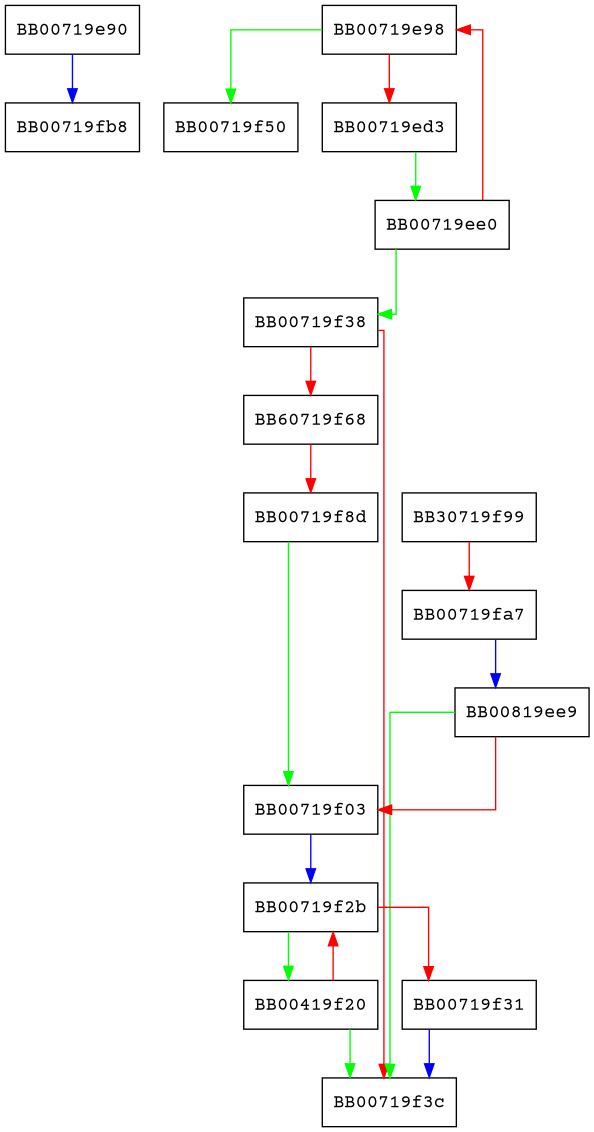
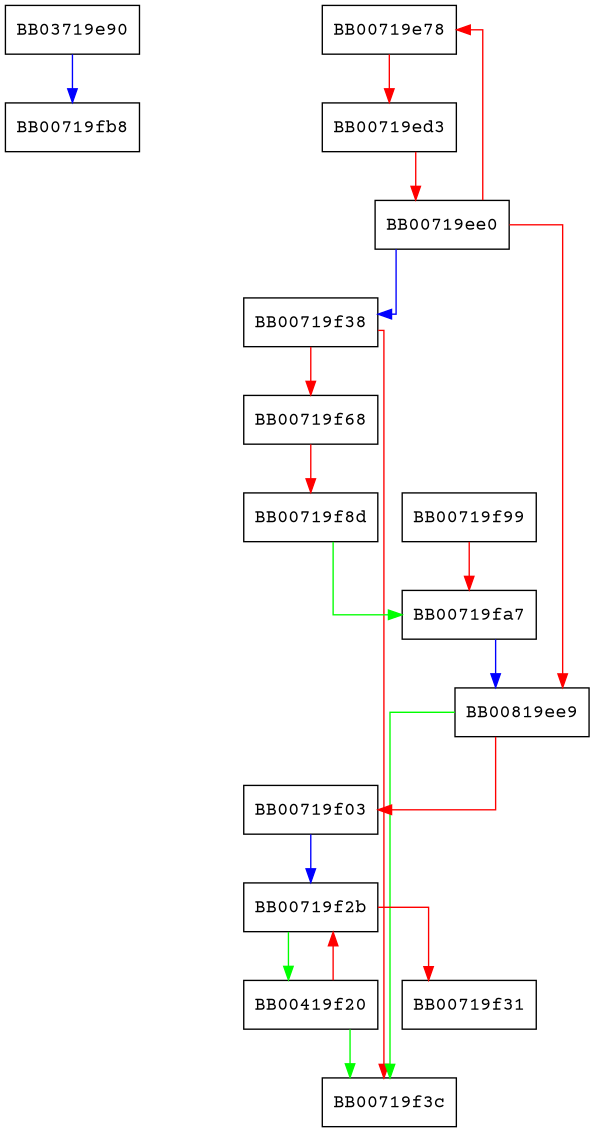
(72, 30) -> (72, 30)
(389, 30) -> (389, 30)
(231, 127) -> none
(416, 169) -> (416, 169)
(396, 284) -> (396, 284)
(311, 420) -> (311, 420)
none -> (563, 423)
(469, 517) -> (469, 517)
(288, 657) -> (333, 606)
(429, 1047) -> none
